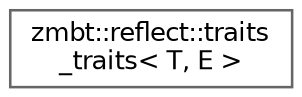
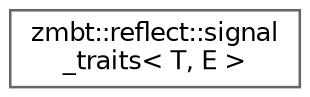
(151, 49) -> (155, 49)
